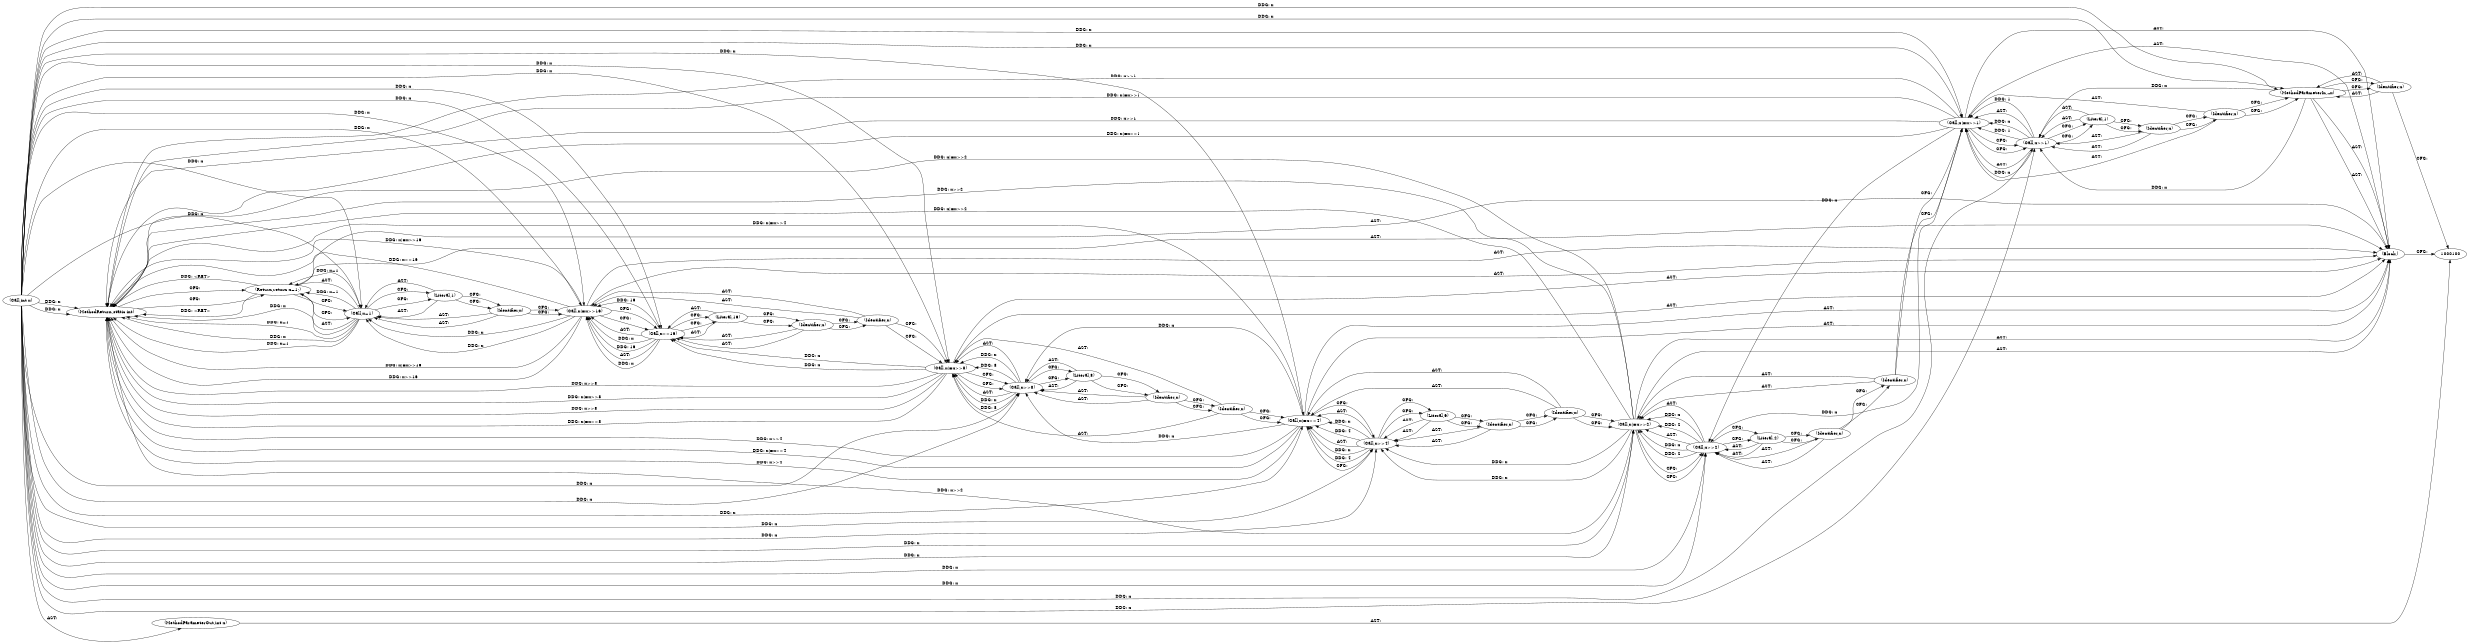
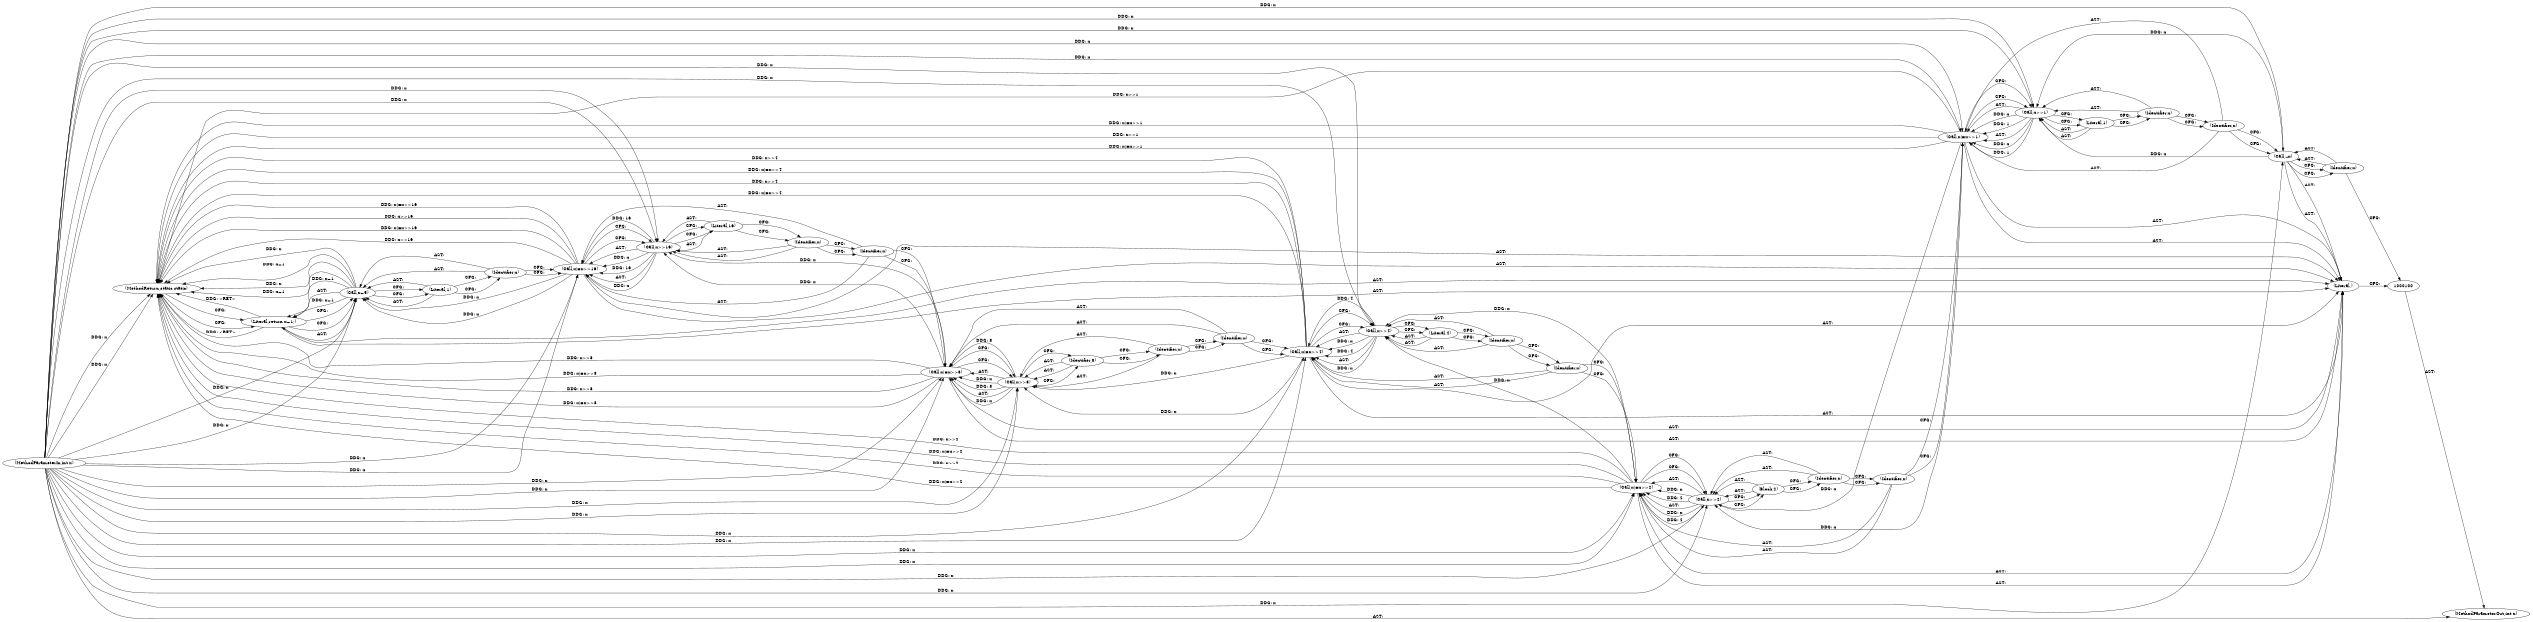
(2307, 93) -> (2283, 157)
(2390, 254) -> (2343, 286)
(278, 290) -> (274, 322)
(21, 300) -> (44, 463)
(106, 312) -> (157, 289)
(362, 314) -> (358, 293)
(1084, 376) -> (1083, 361)
(1438, 416) -> (1440, 333)
(1768, 438) -> (1768, 489)
(1500, 623) -> (2444, 448)
